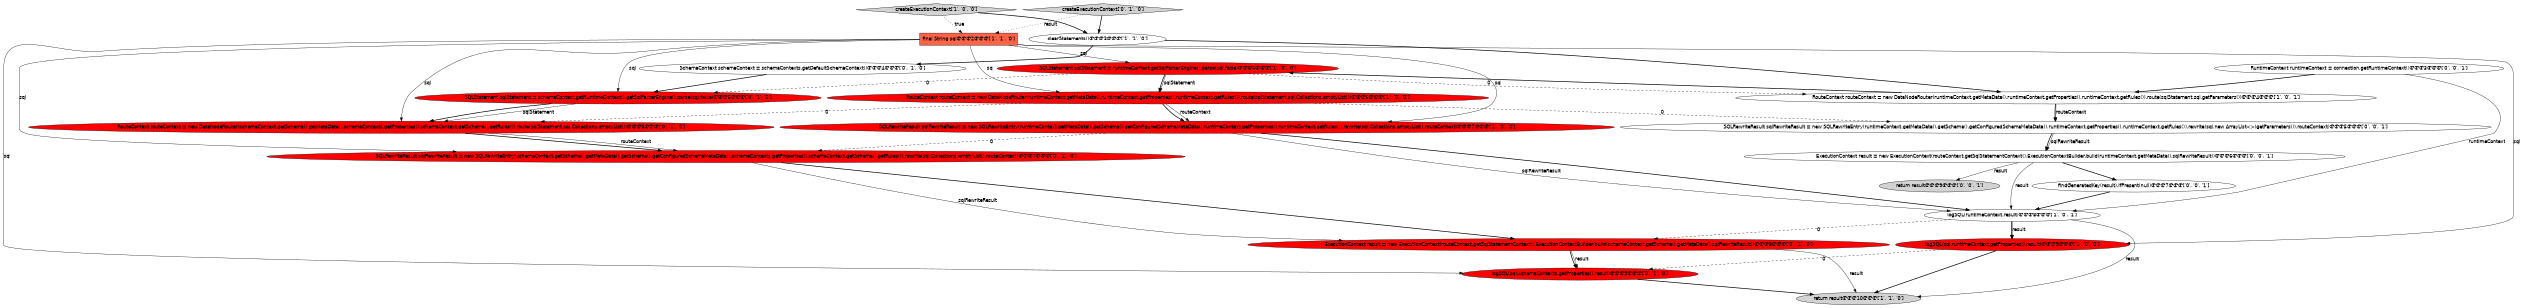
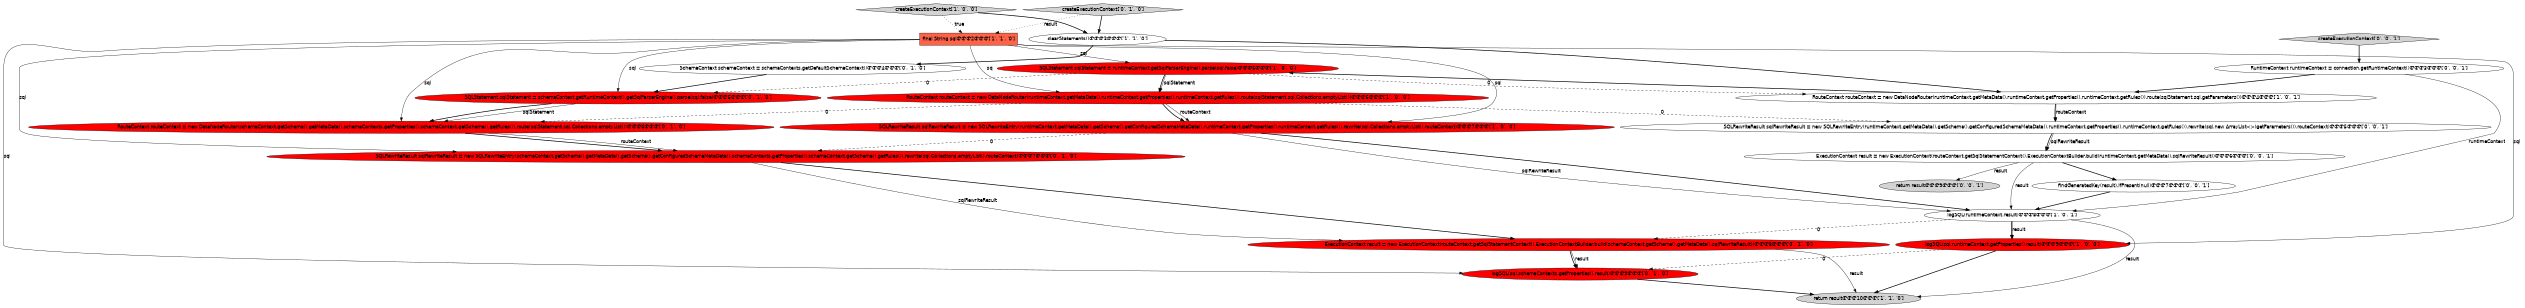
none -> (2359, 39)
